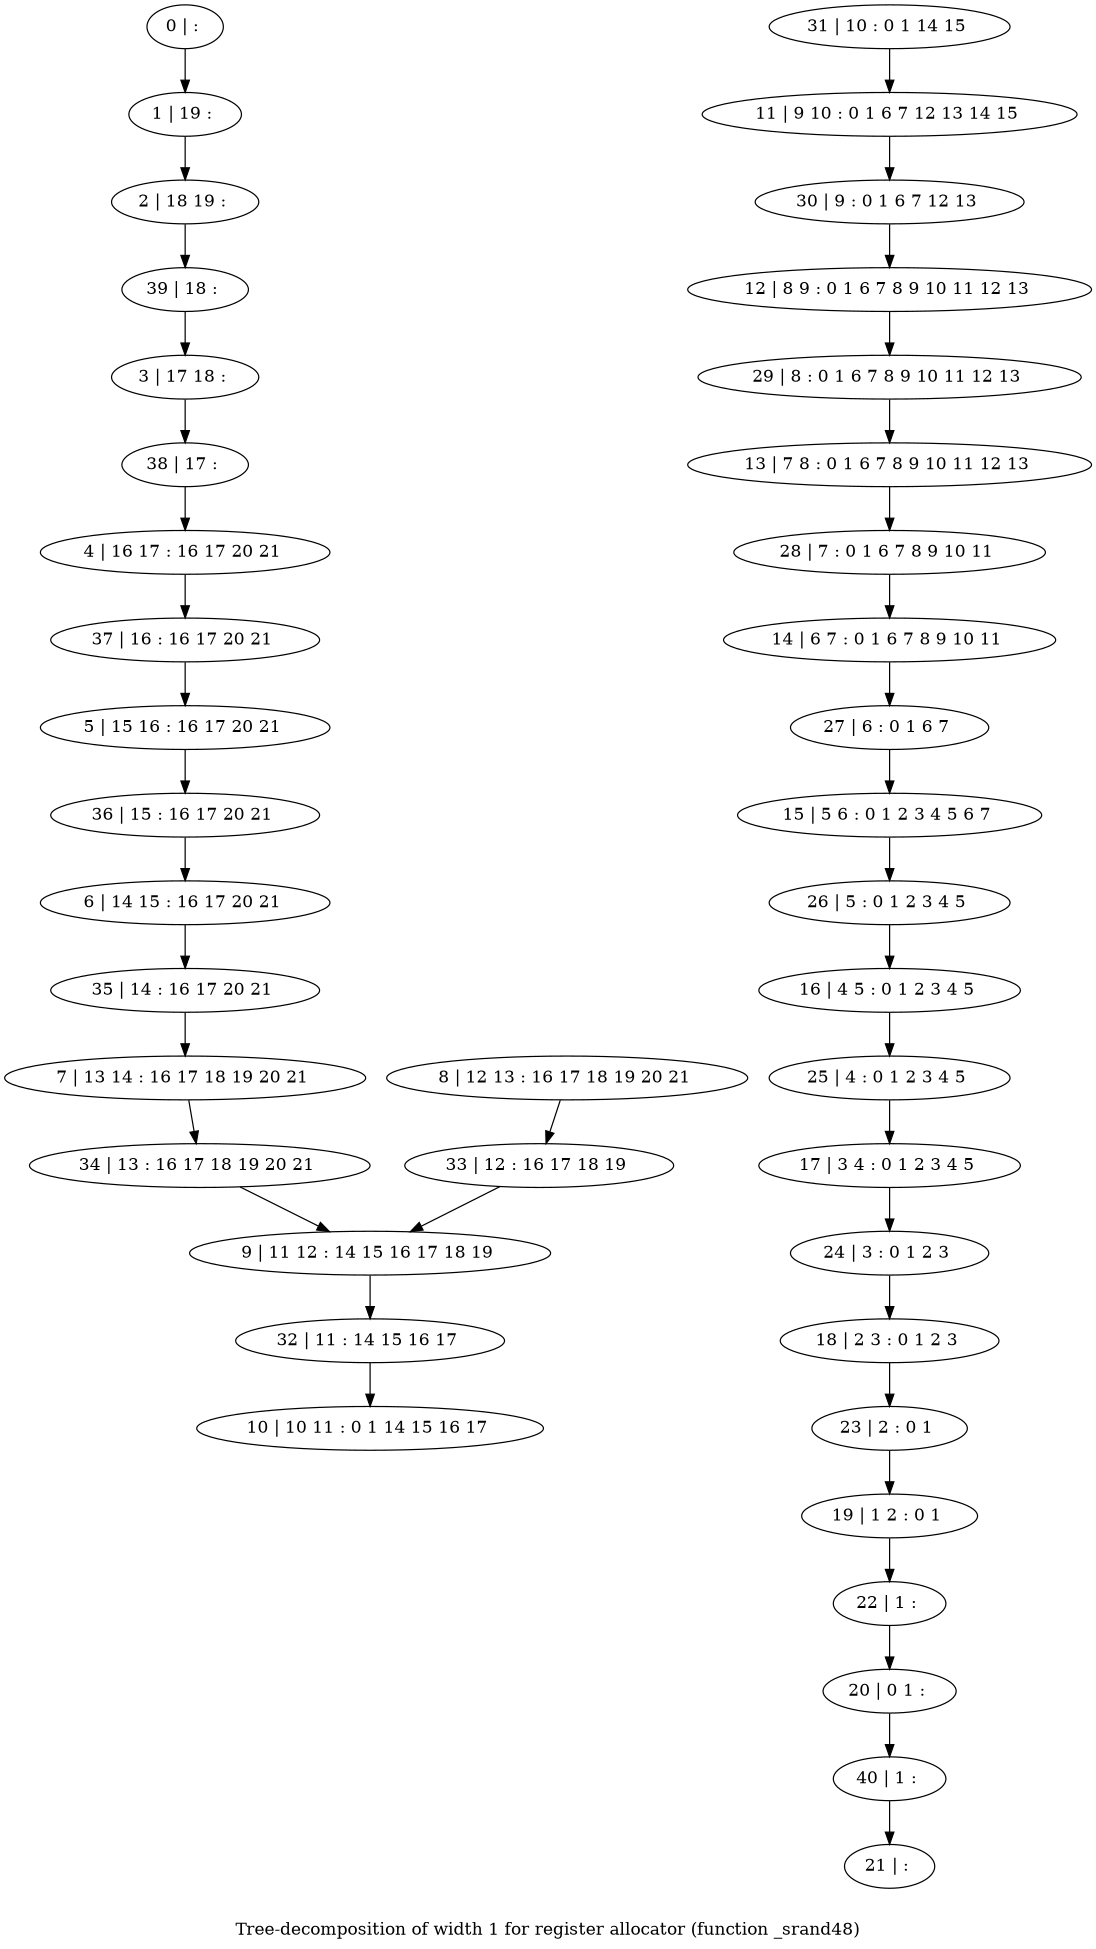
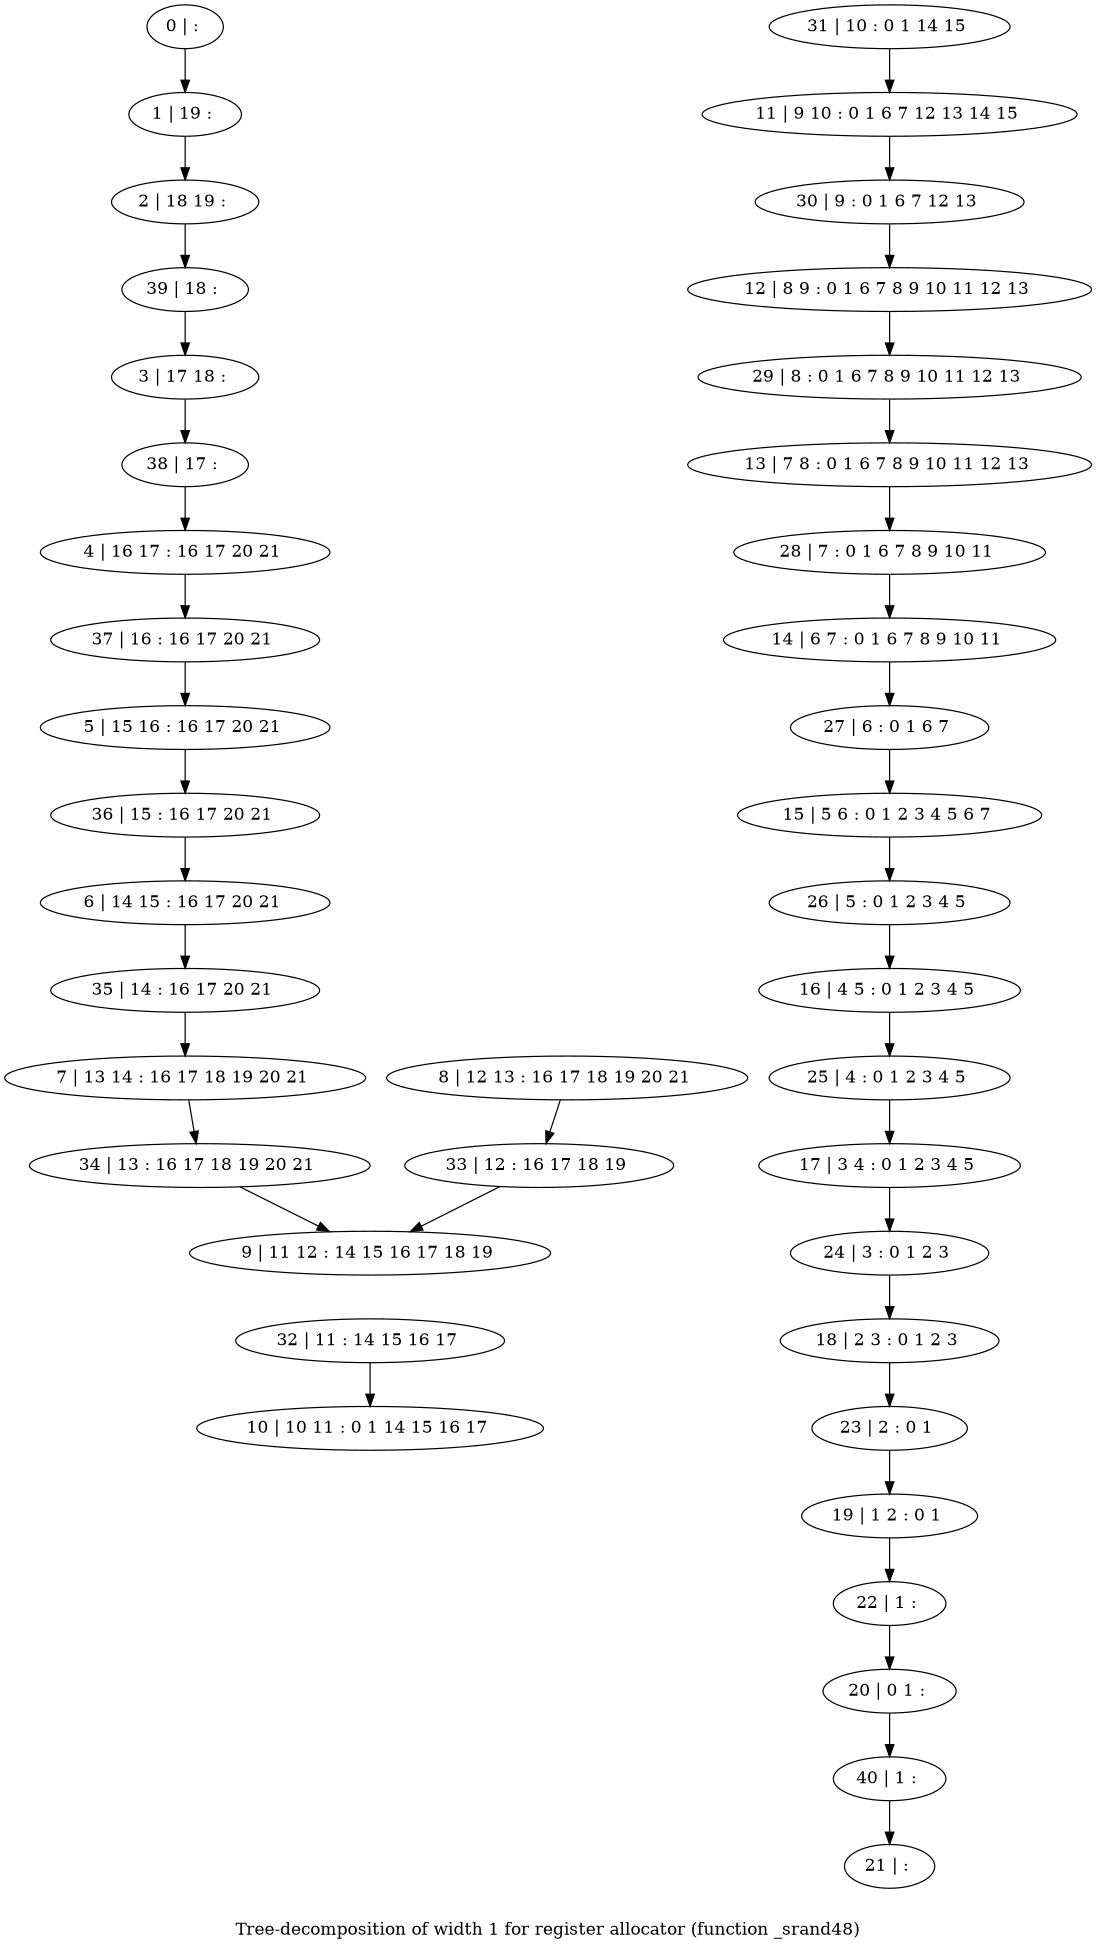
(370, 1291) -> none
